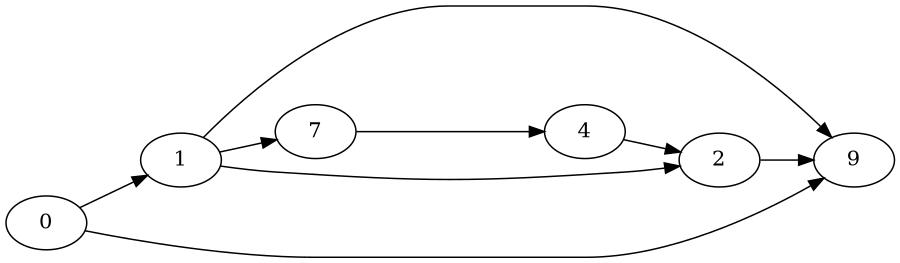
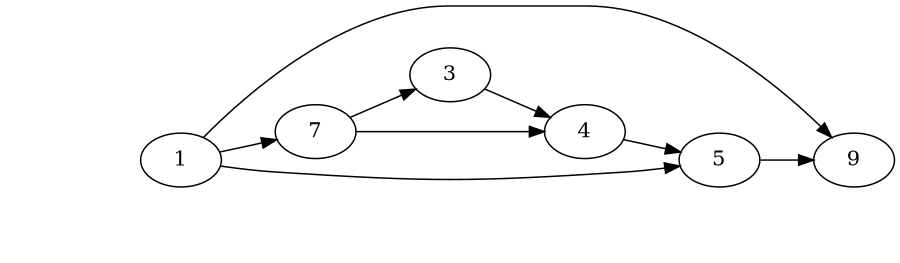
none -> (450, 75)
(719, 160) -> (719, 160)
(46, 223) -> none
